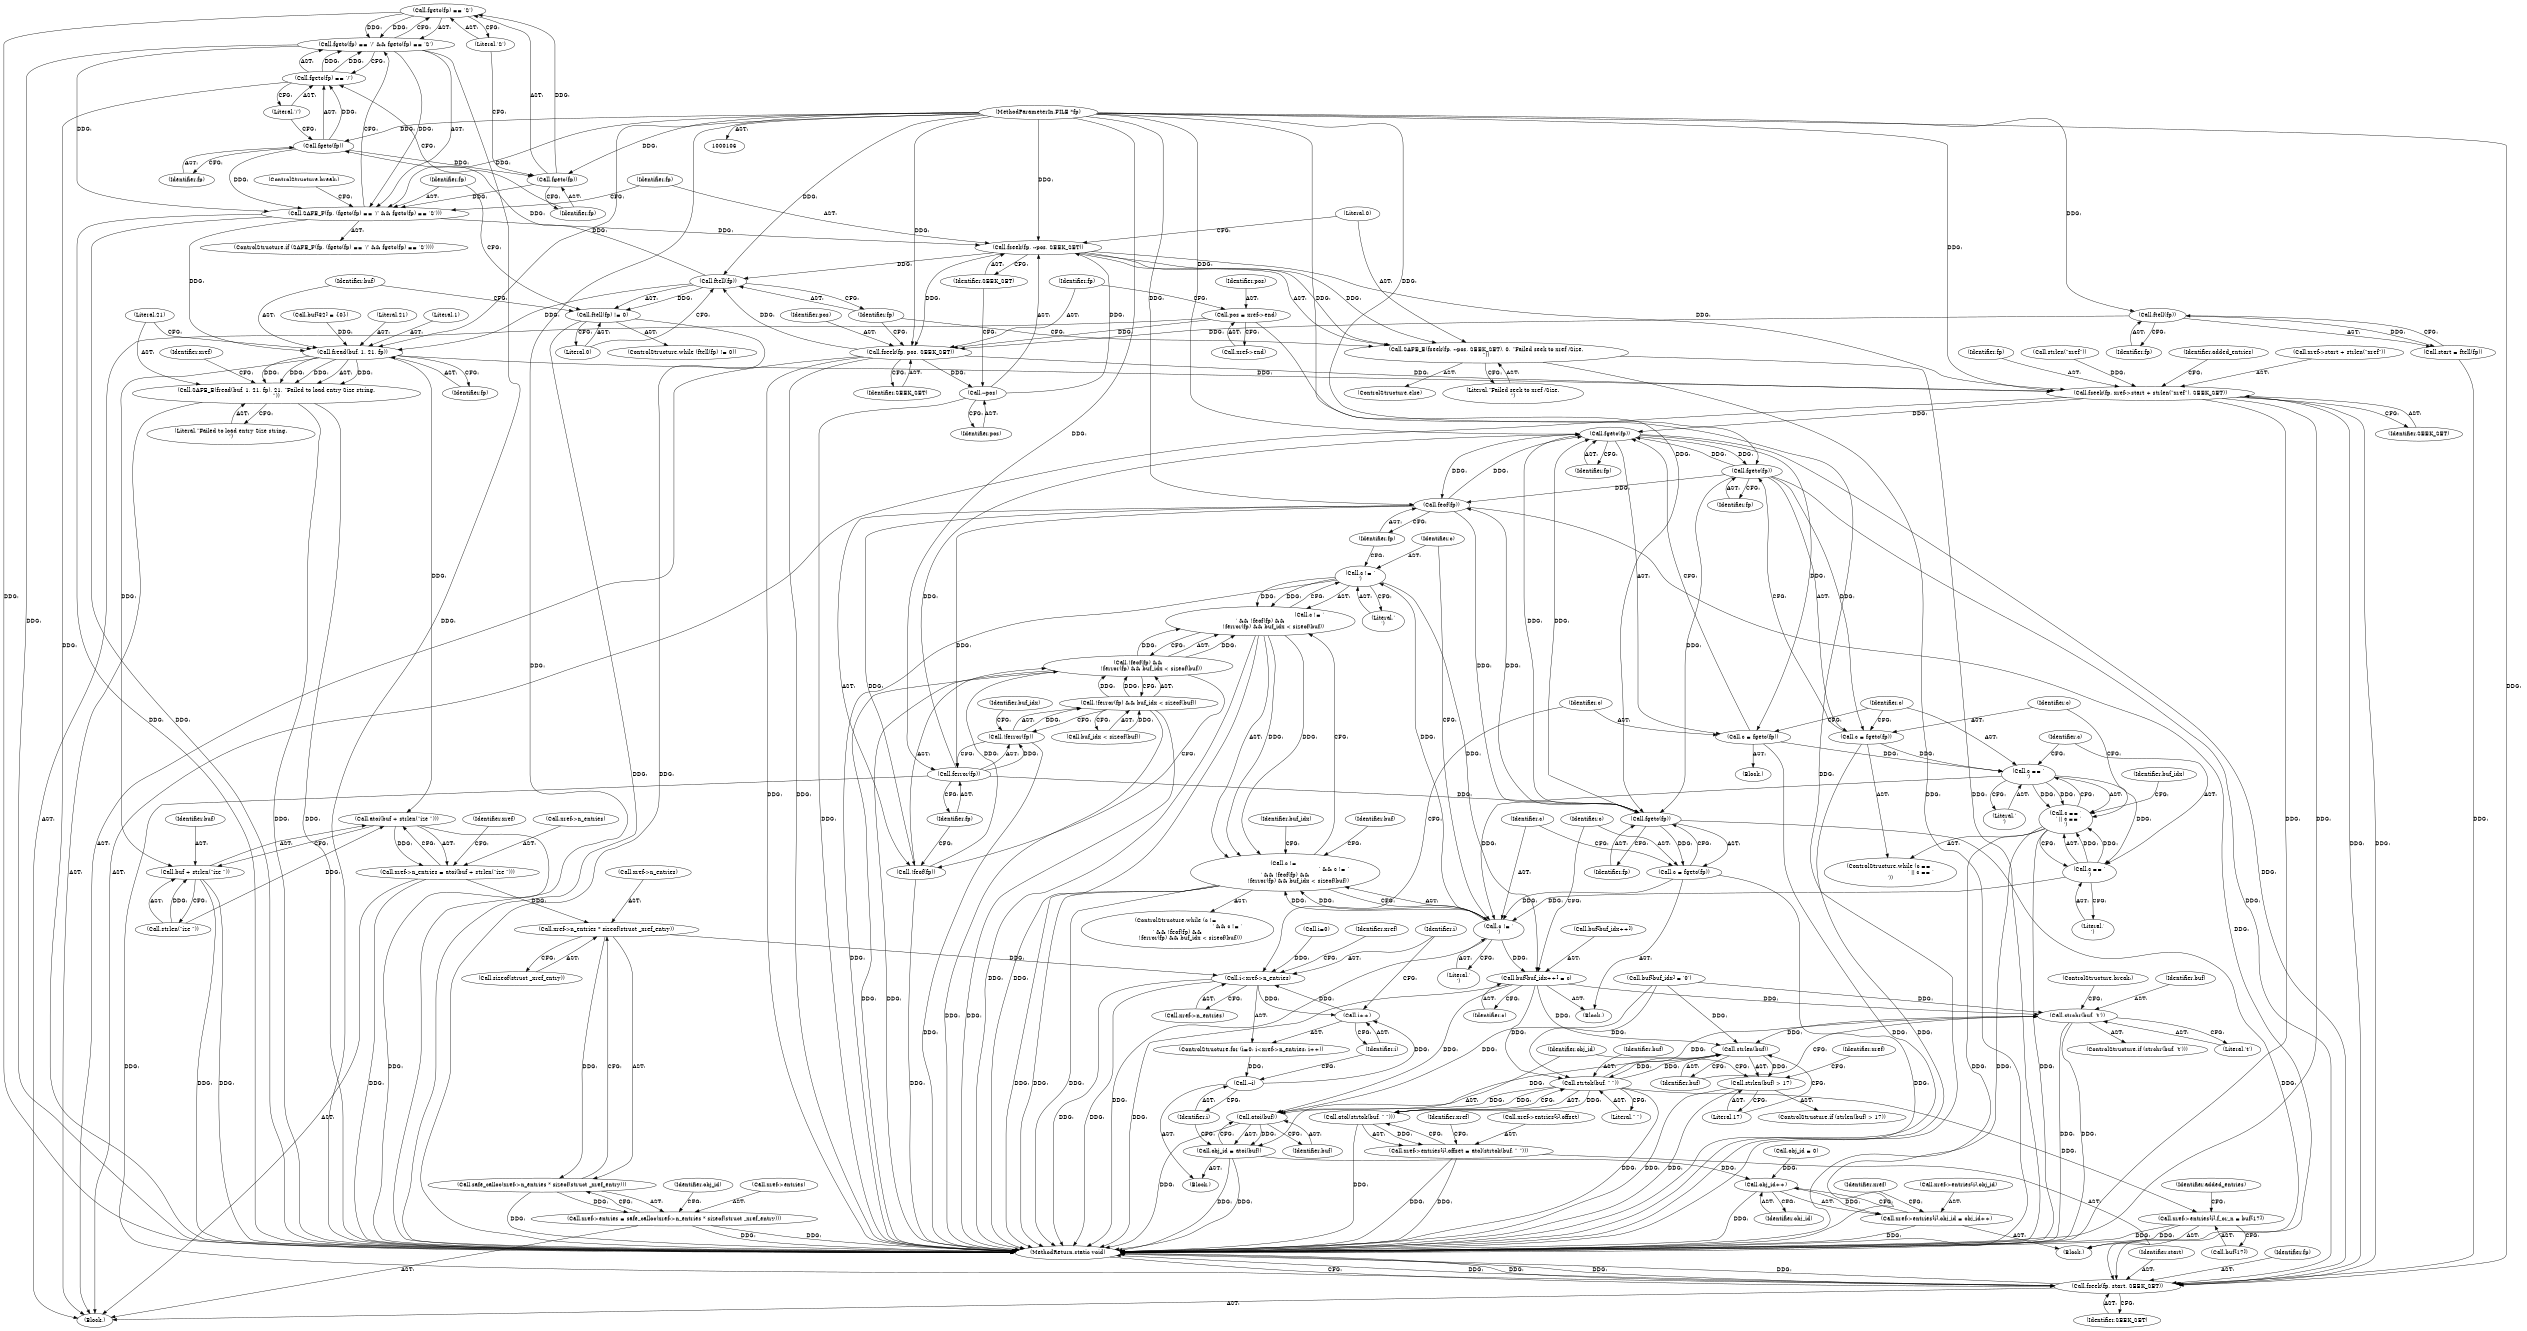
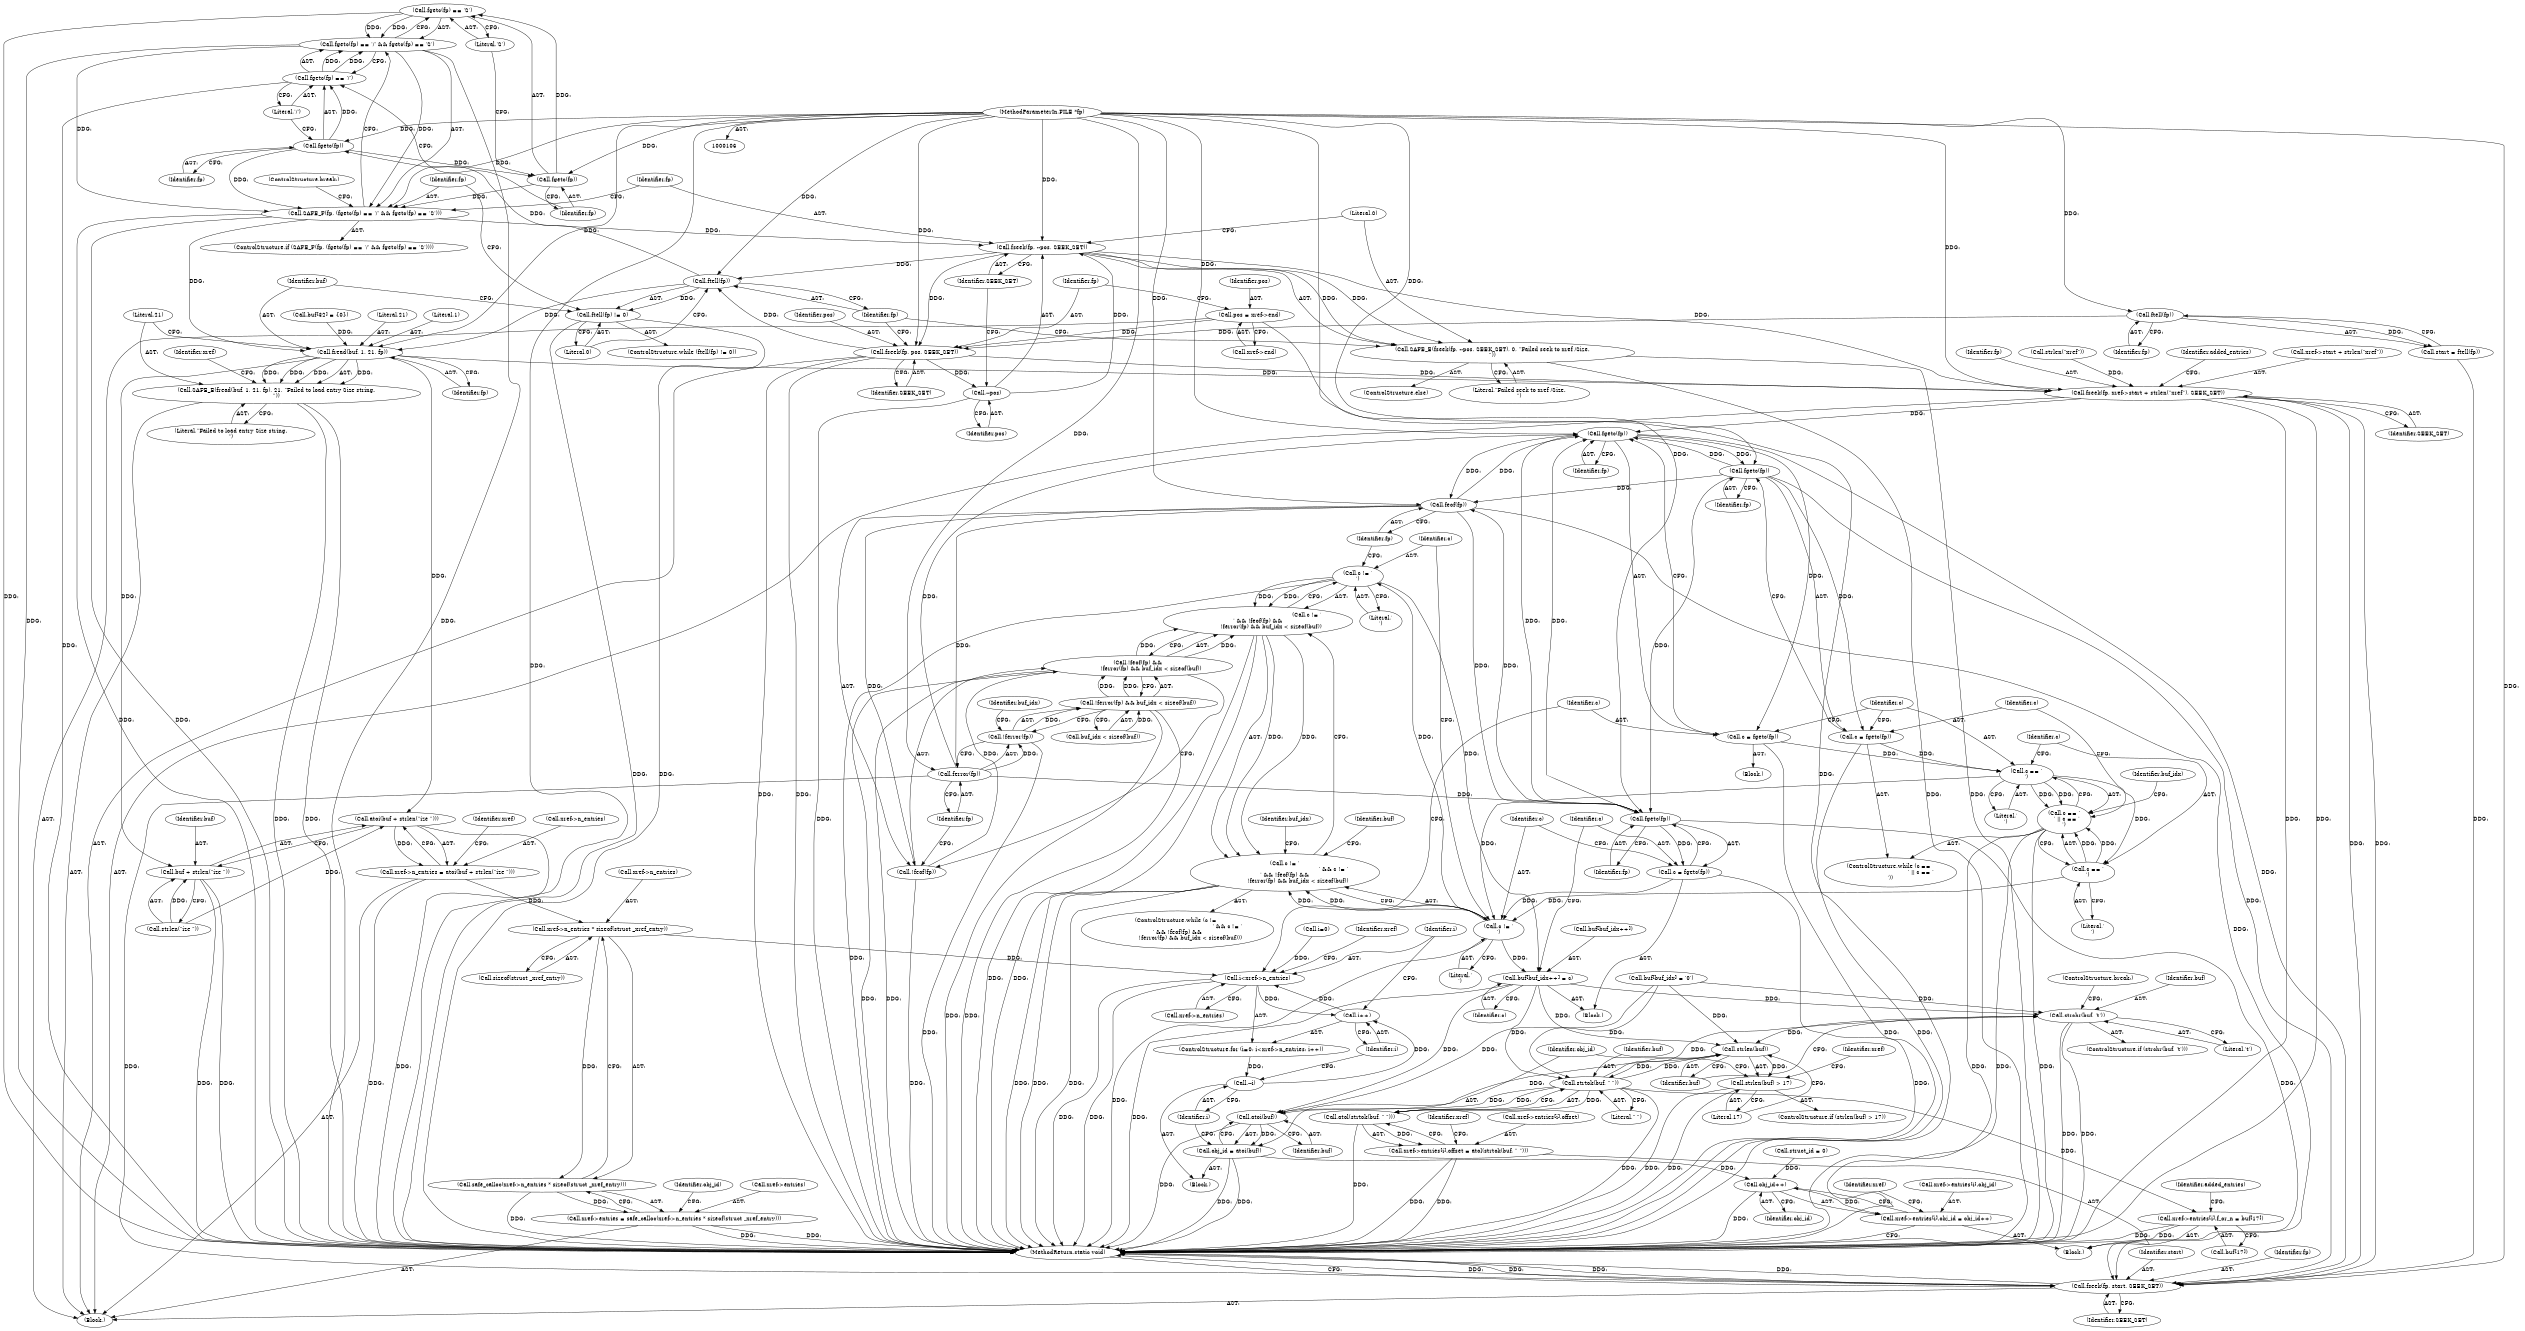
(1796, 1151) -> (1801, 1151)
(1895, 1236) -> (1894, 1236)
